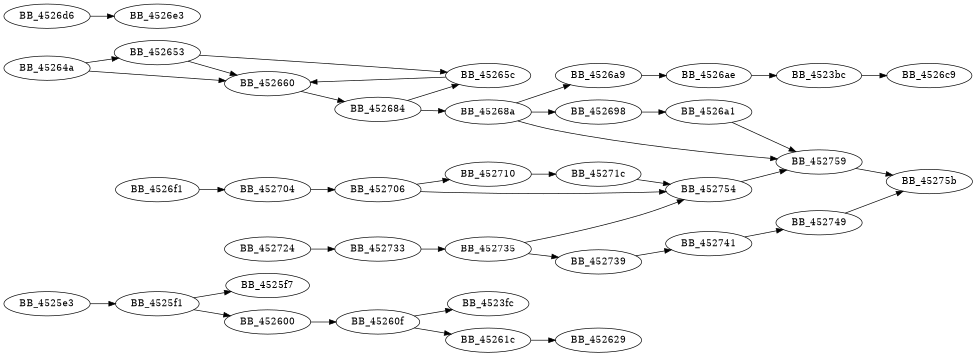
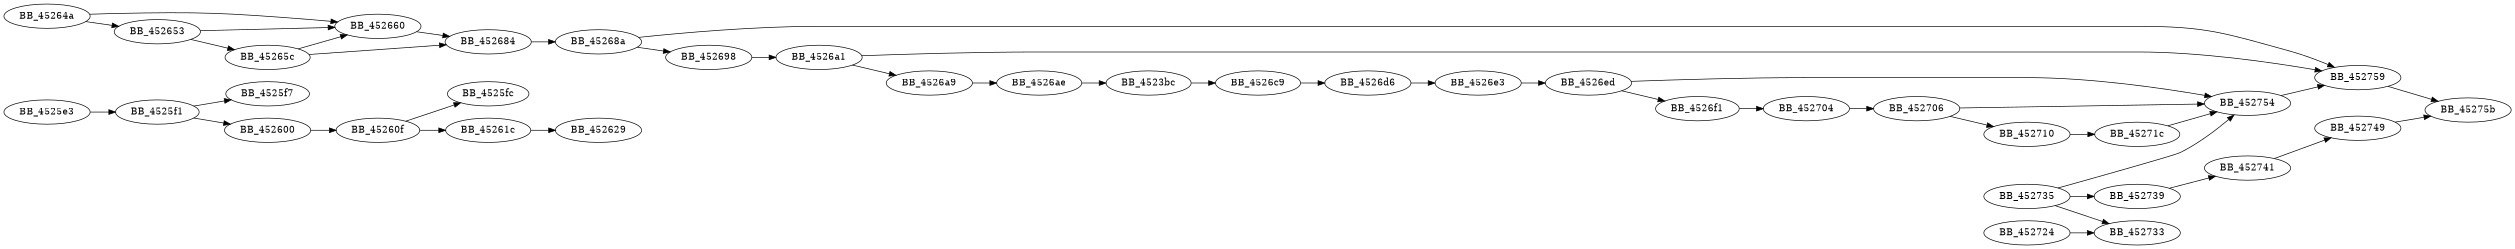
none -> (1309, 83)
none -> (1588, 83)
(430, 93) -> (374, 50)
(540, 95) -> (871, 69)
(430, 249) -> (2079, 214)
(488, 304) -> (488, 94)
